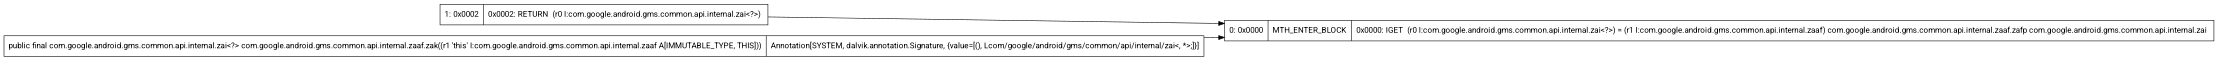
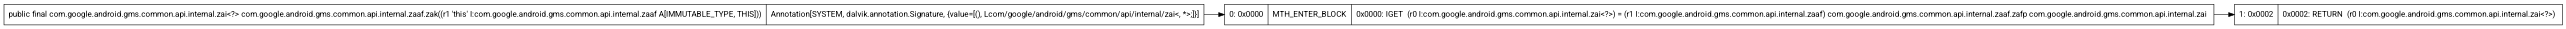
(993, 20) -> (2221, 15)
